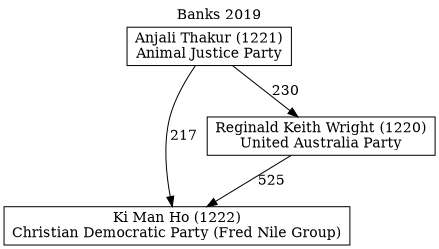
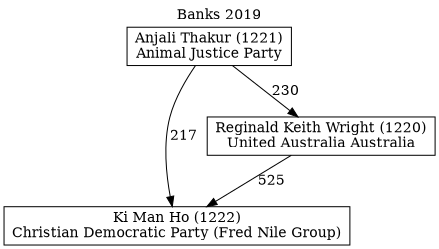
(321, 136) -> (321, 136)
